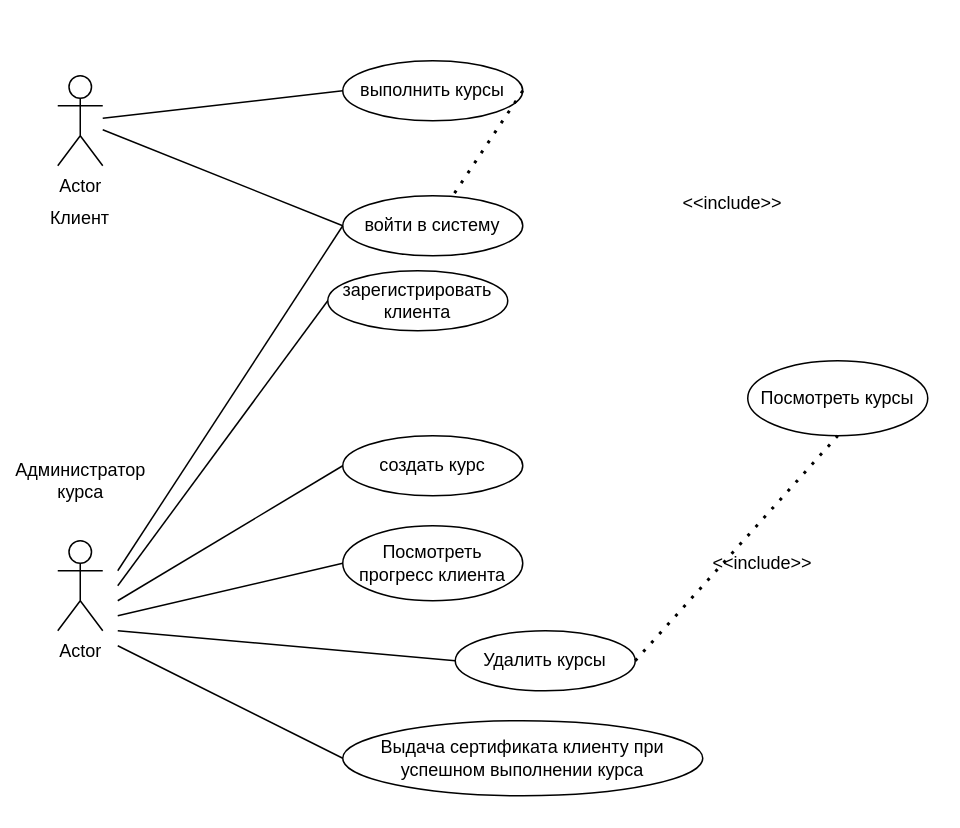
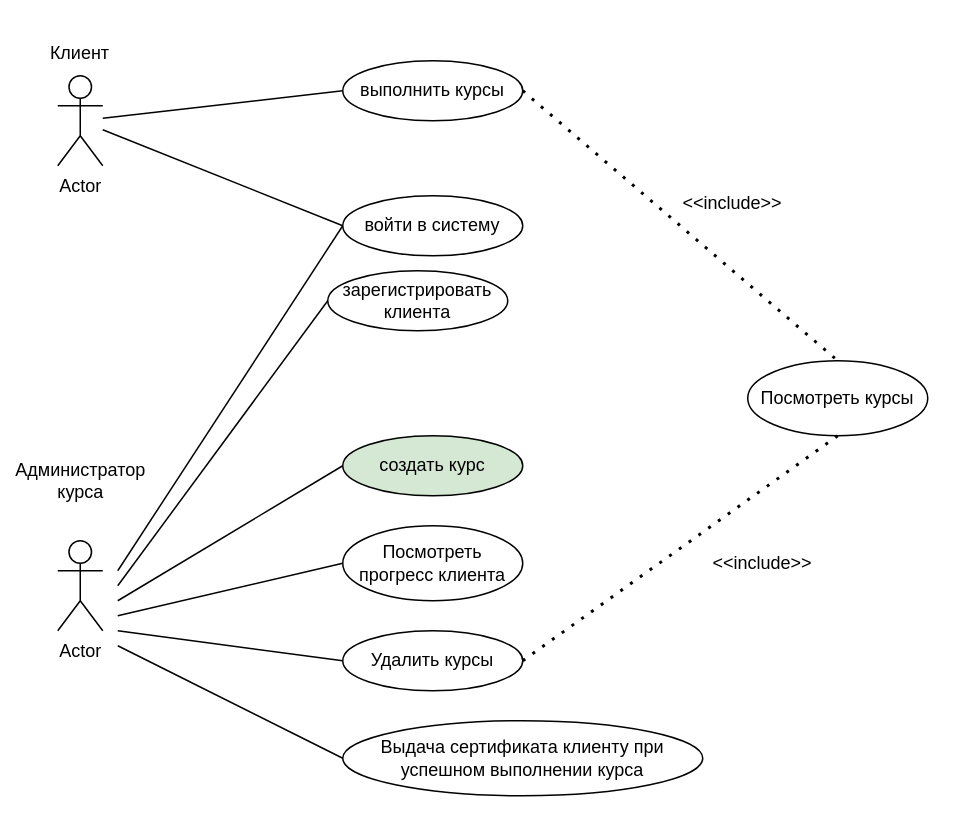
(488, 142) -> (679, 225)
(80, 218) -> (80, 53)
(433, 466) -> (433, 466)
(545, 661) -> (433, 661)
